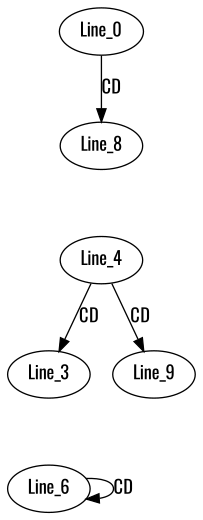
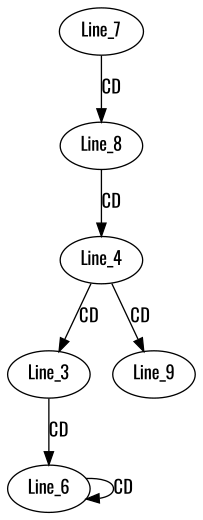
(101, 32) -> (101, 32)
none -> (101, 196)
none -> (49, 425)
